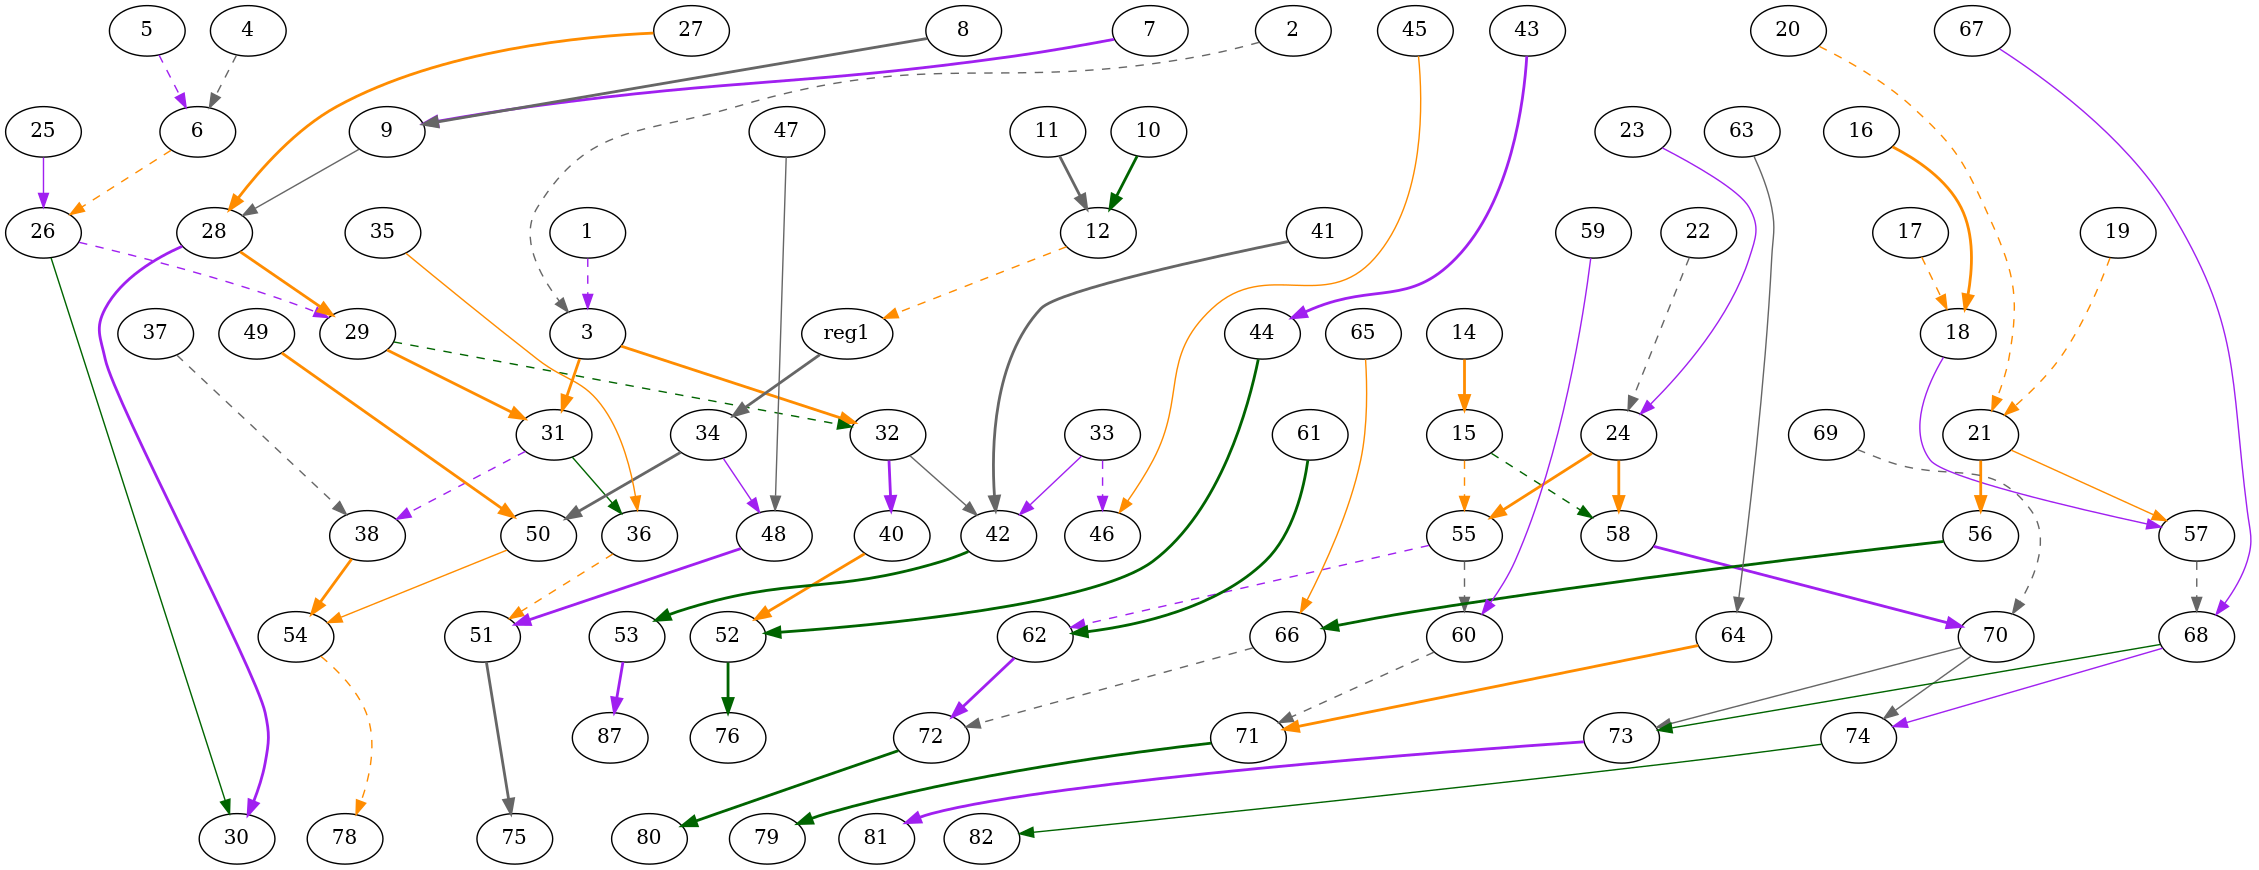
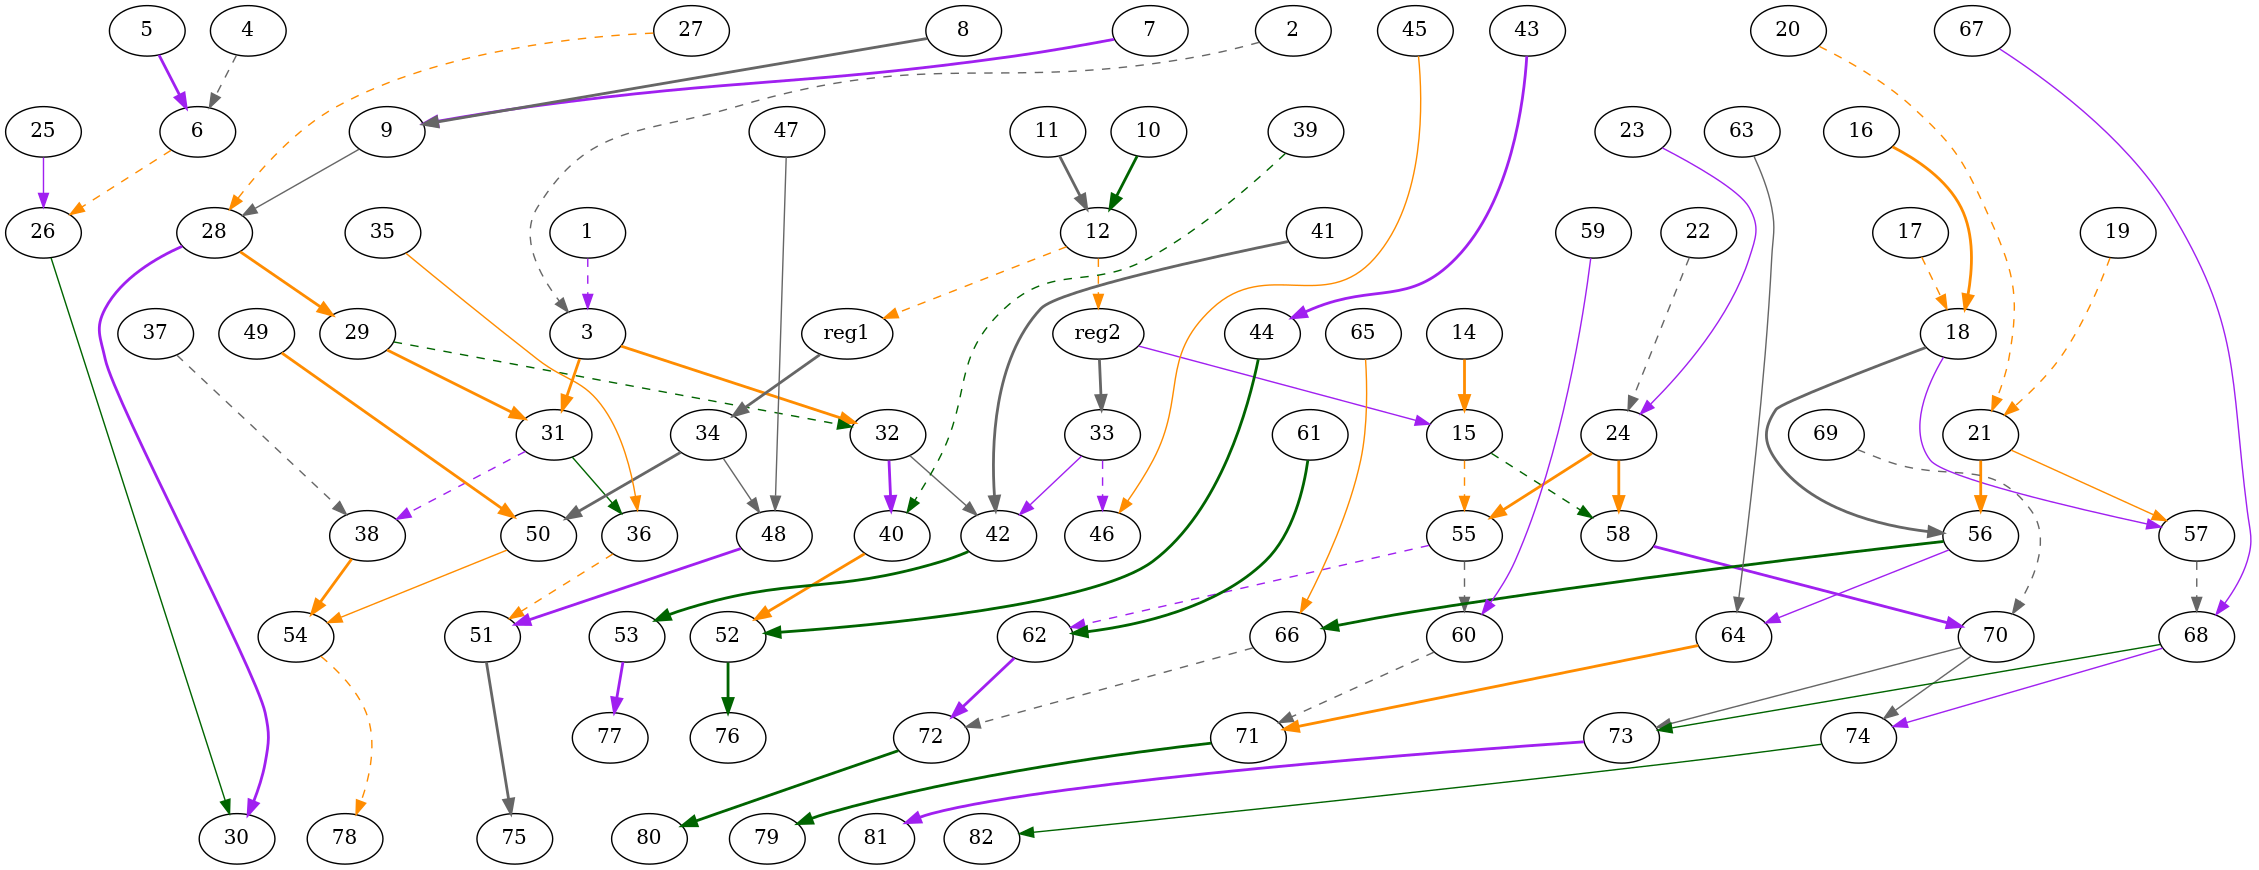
(425, 70) -> (425, 70)
(169, 75) -> (169, 75)
none -> (1306, 132)
(198, 273) -> none
none -> (1098, 334)
none -> (1767, 440)
(737, 479) -> (737, 479)
none -> (1864, 584)
(610, 738) -> (610, 738)
